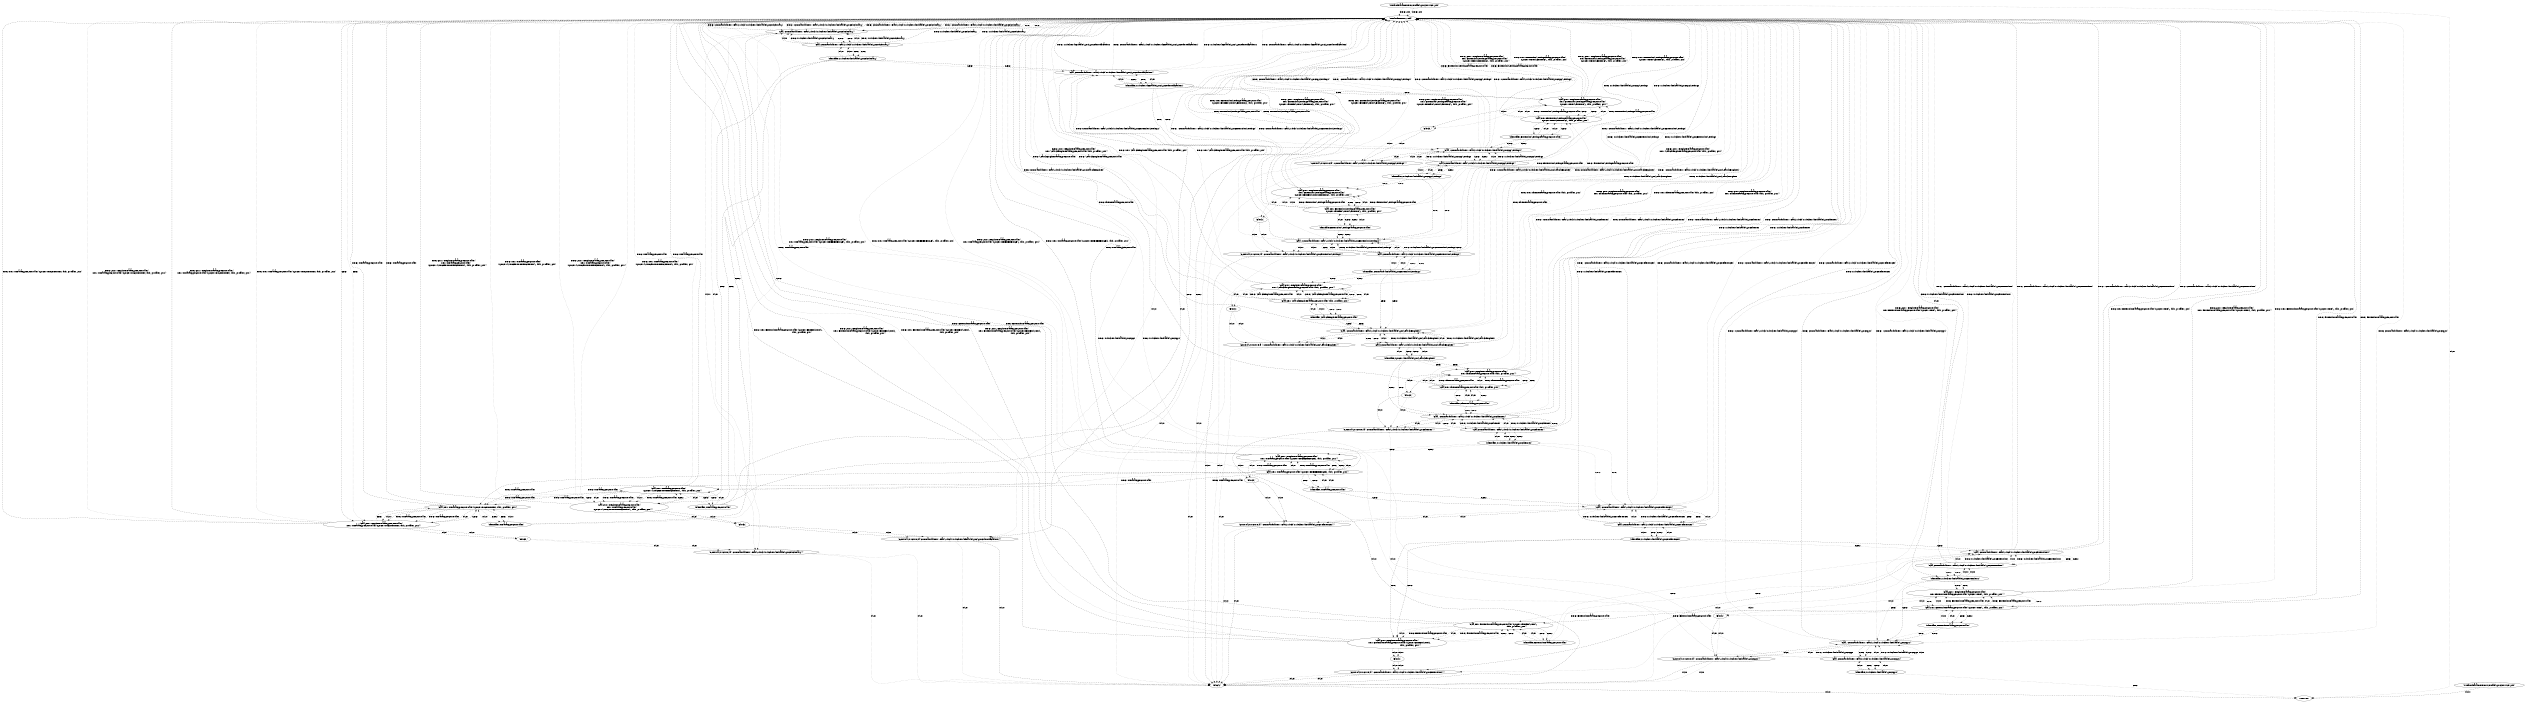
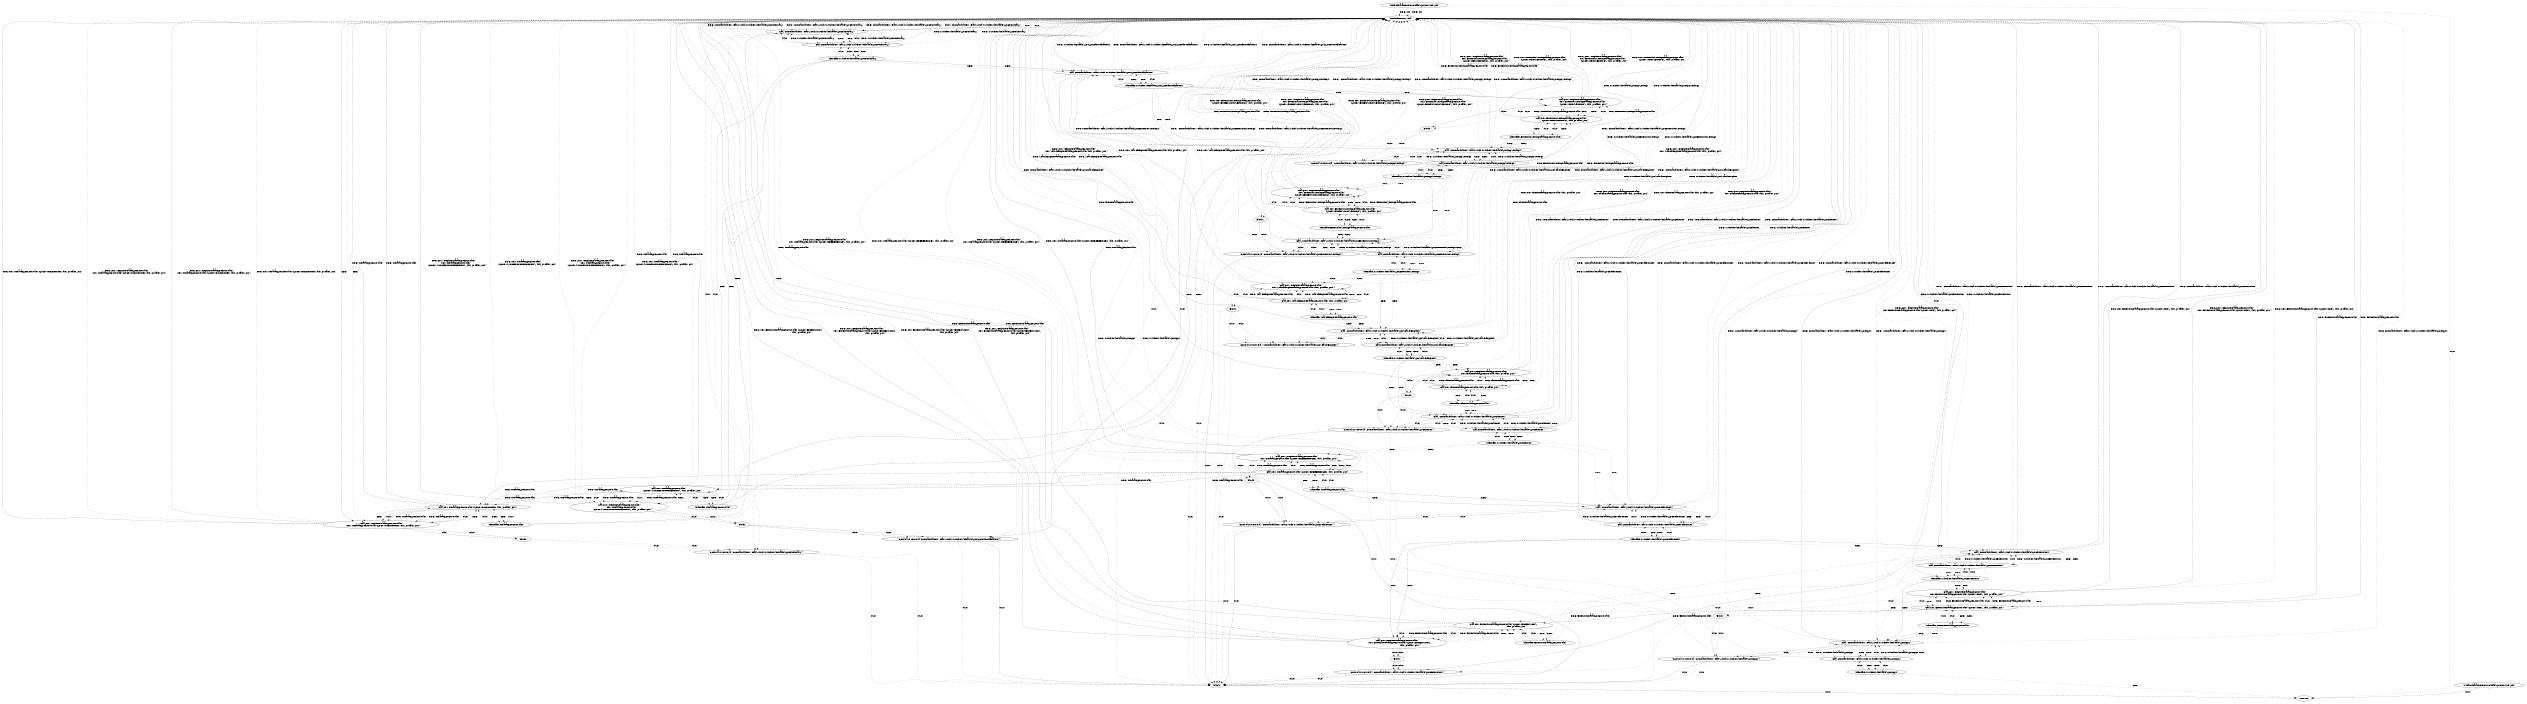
(1392, 272) -> (1392, 272)
(1410, 358) -> (1410, 358)
